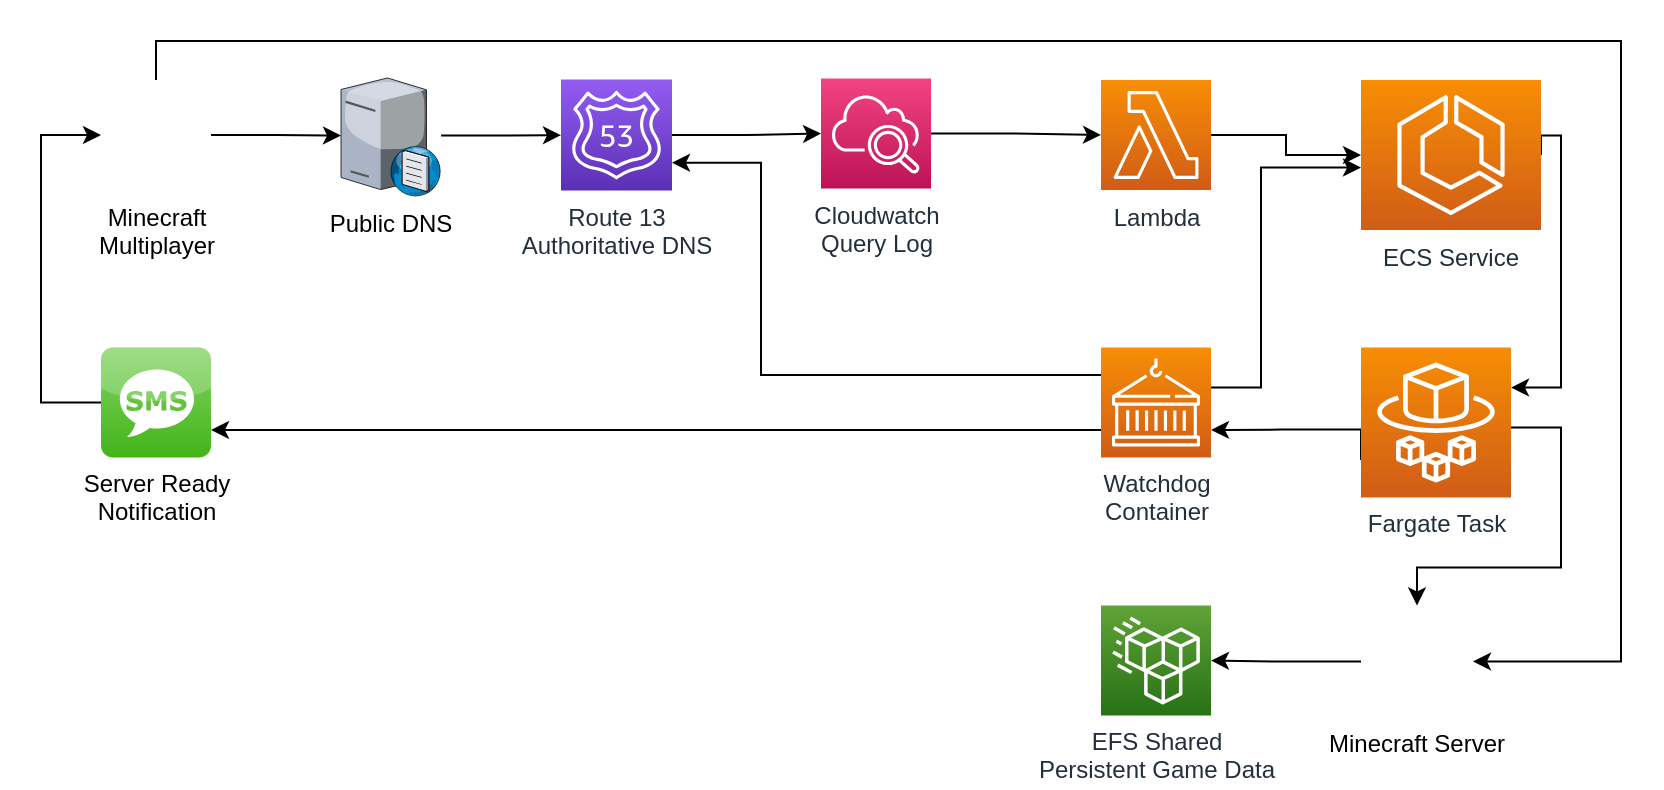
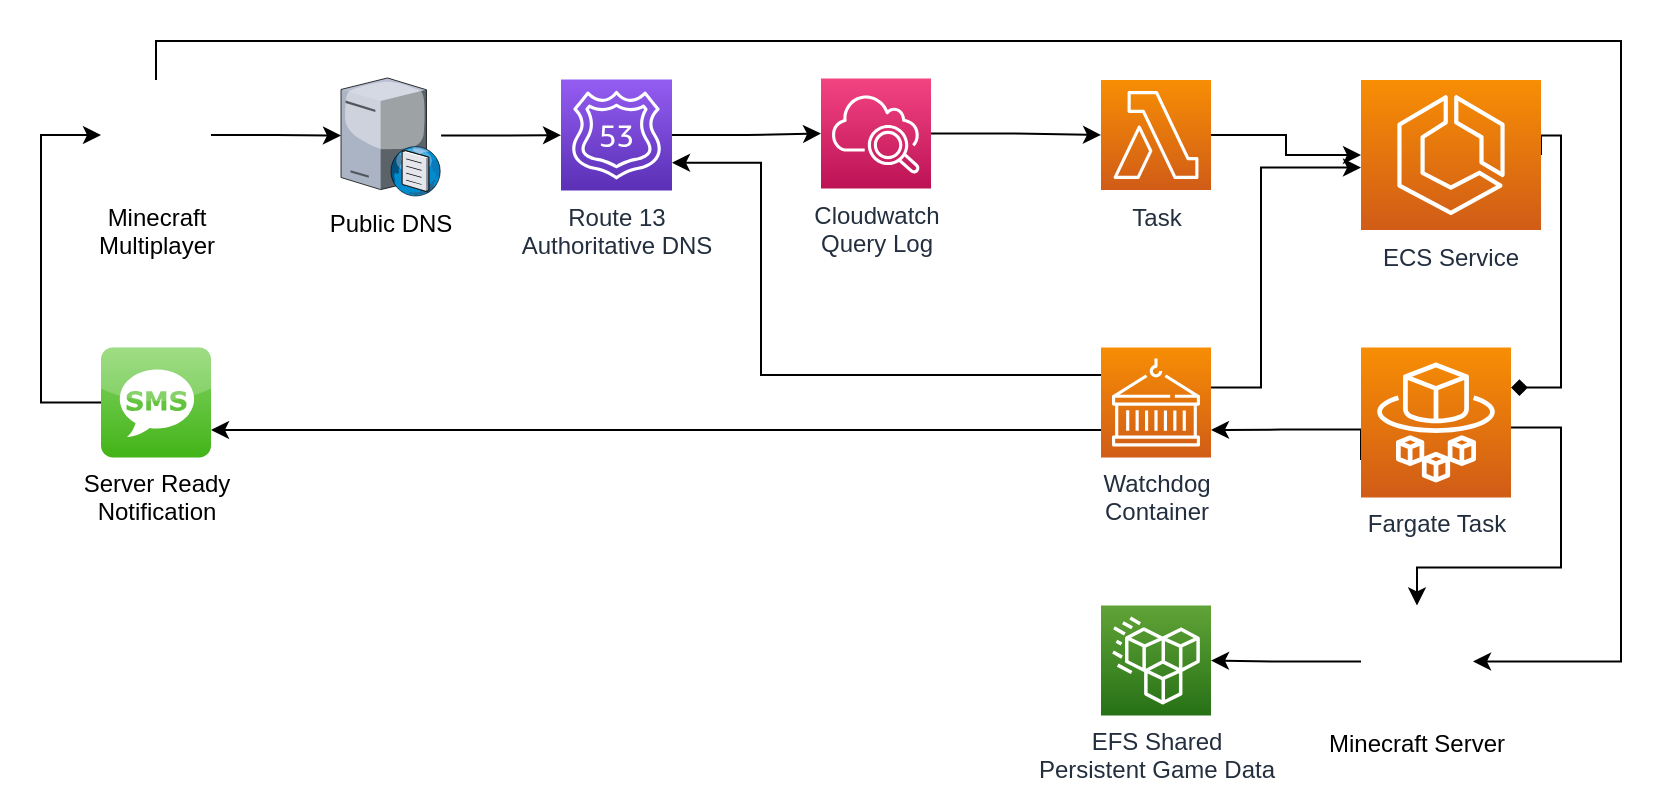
(1158, 219) -> (1158, 219)
(1526, 388) -> (1527, 388)
